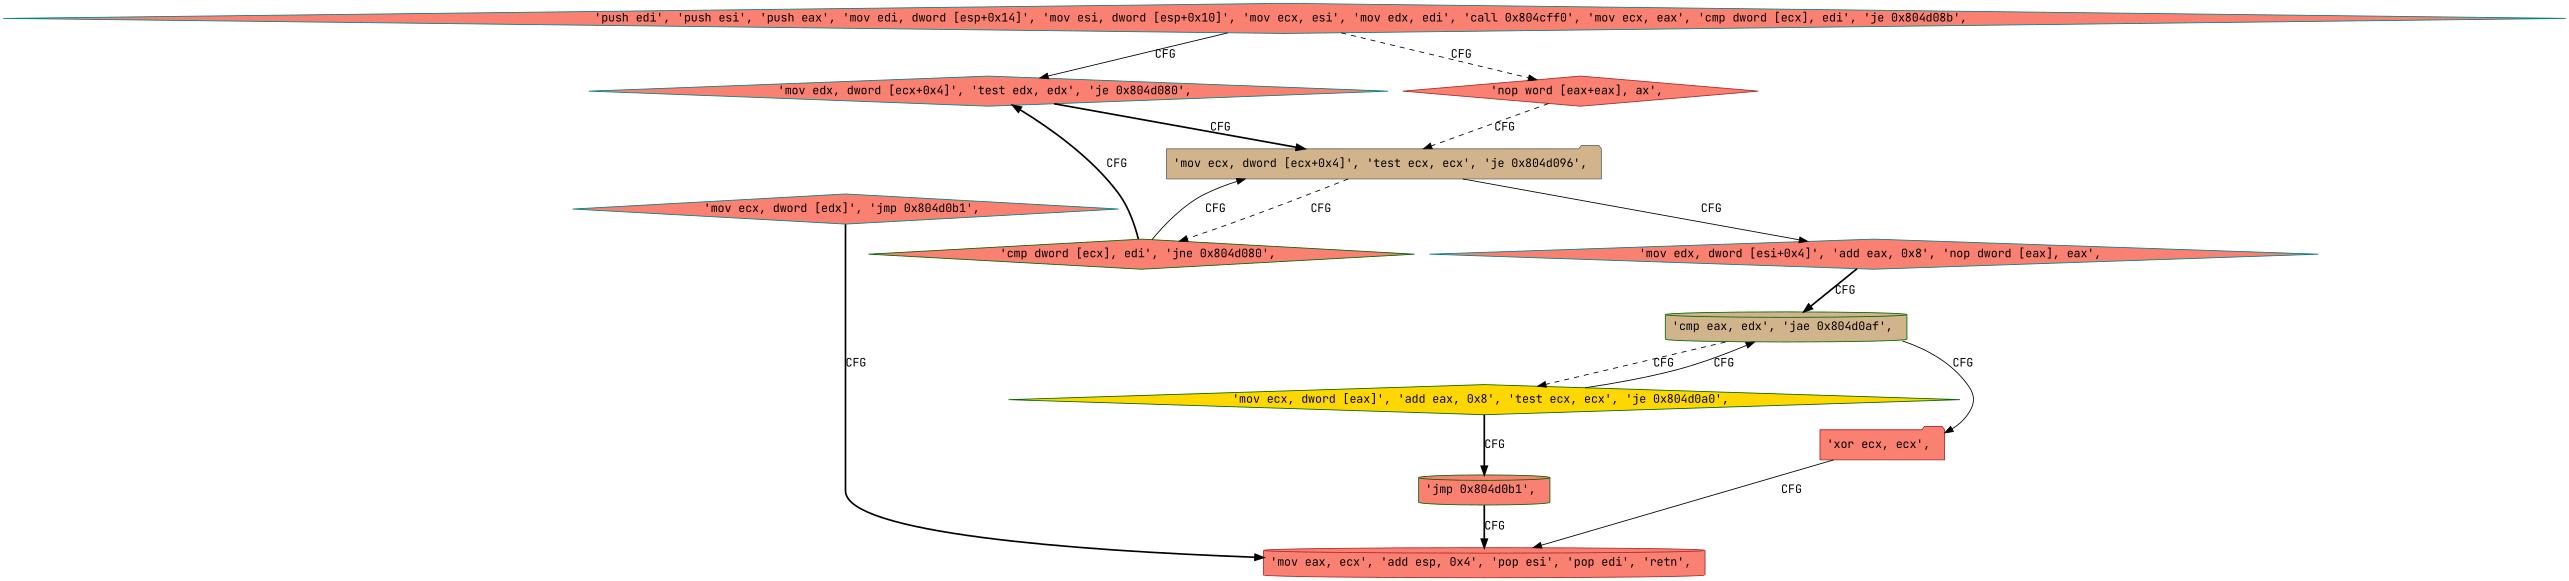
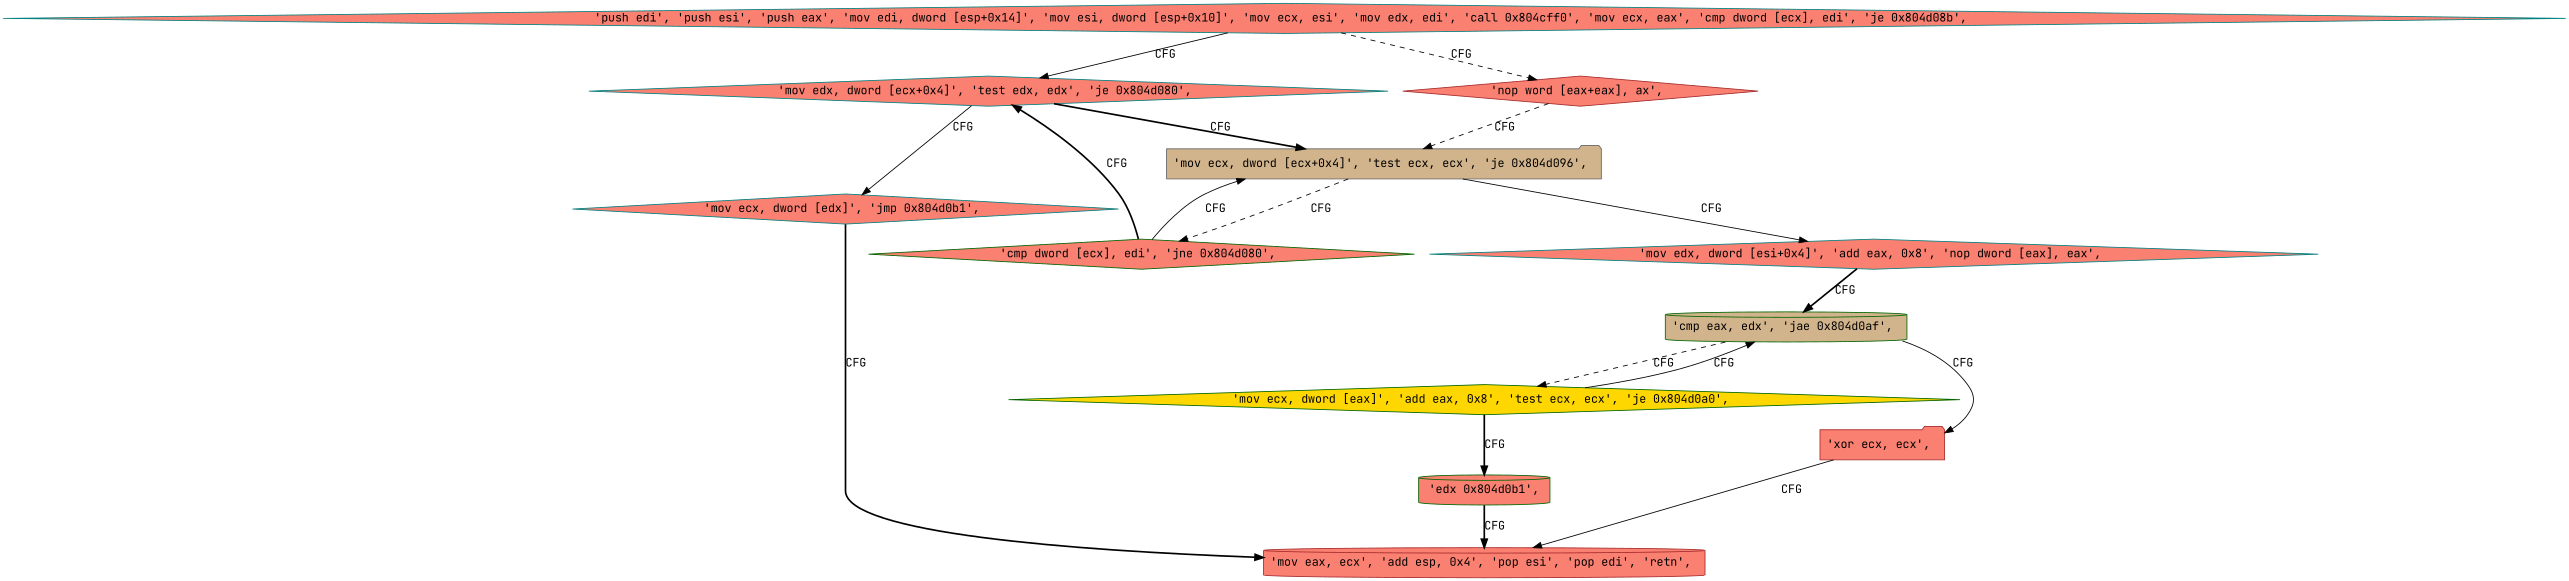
none -> (920, 148)
(1484, 490) -> (1484, 490)
